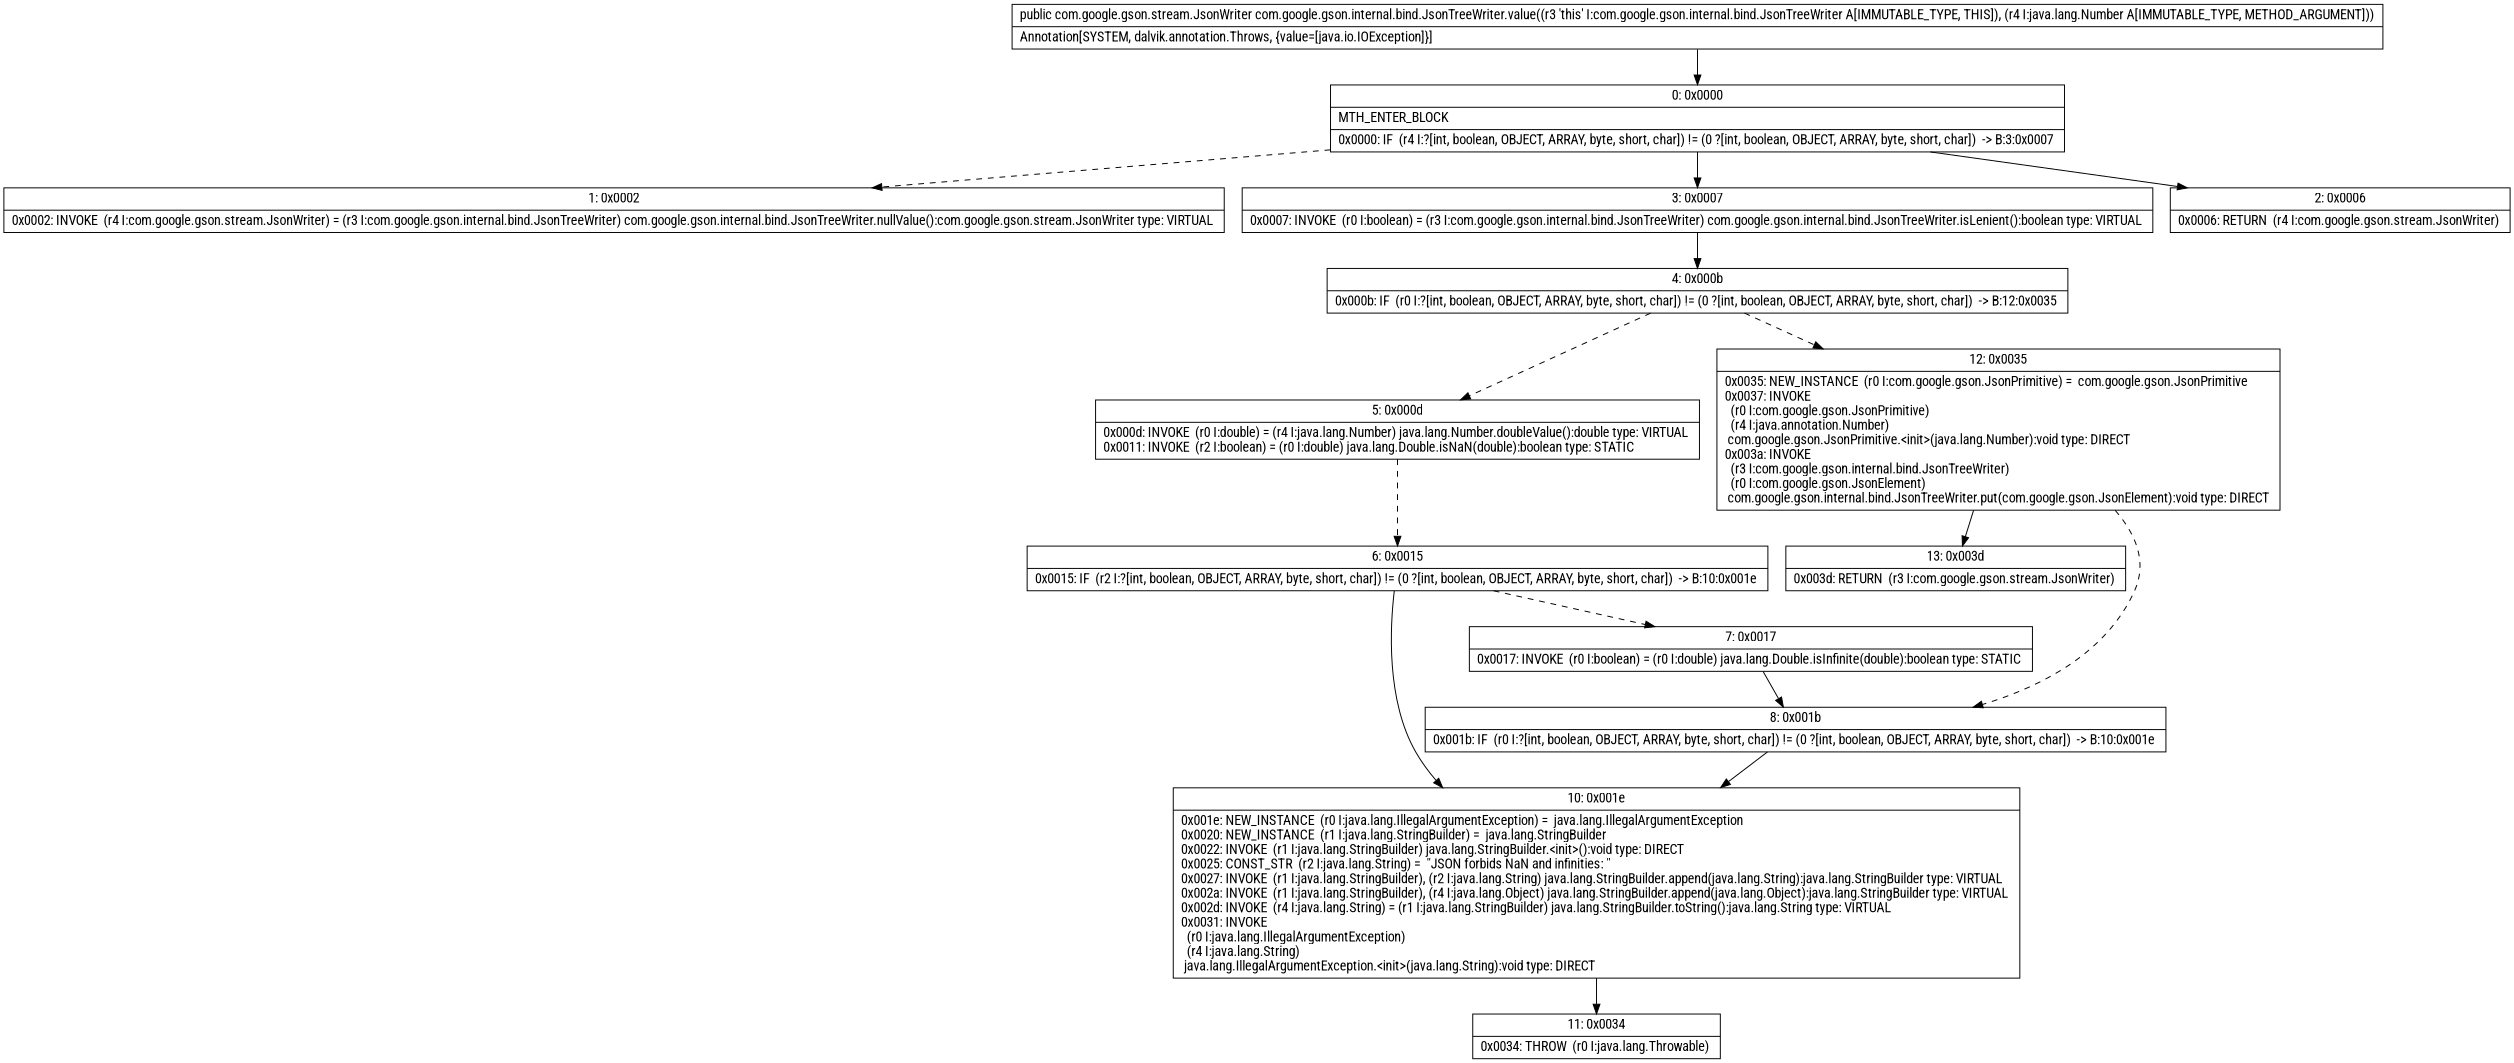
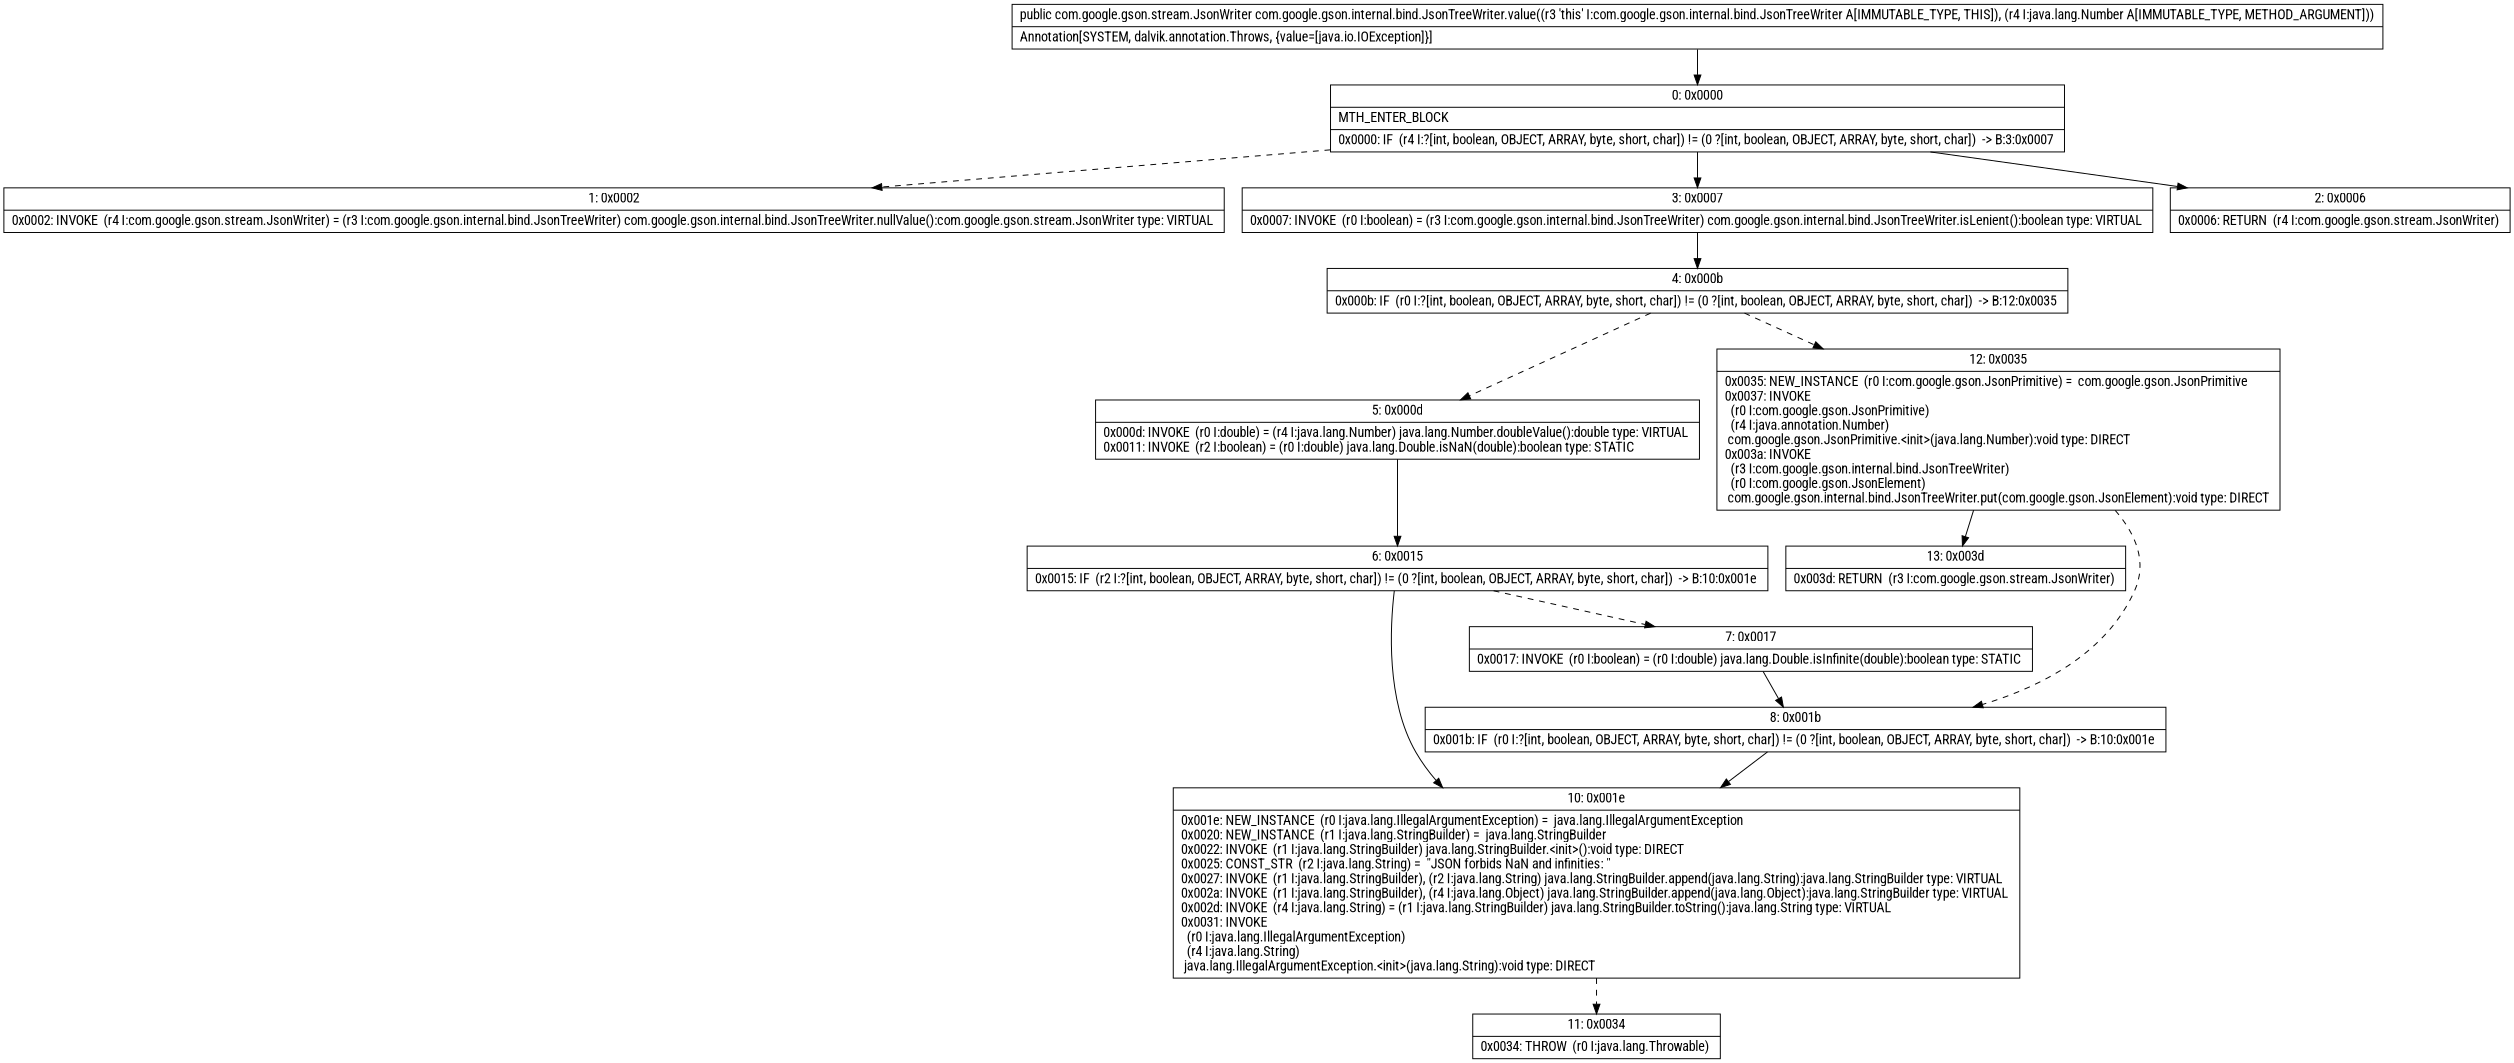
(1398, 498) -> (1398, 498)
(1597, 991) -> (1597, 991)
